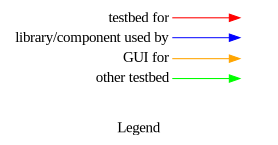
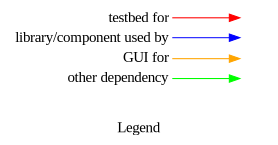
(132, 77) -> (118, 77)
